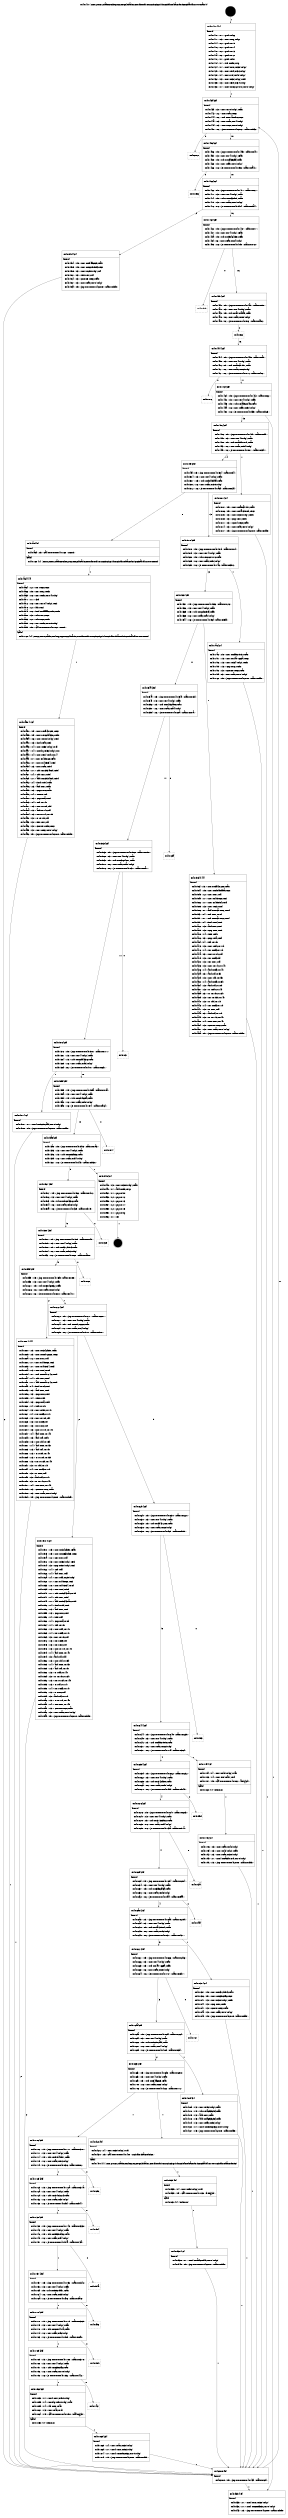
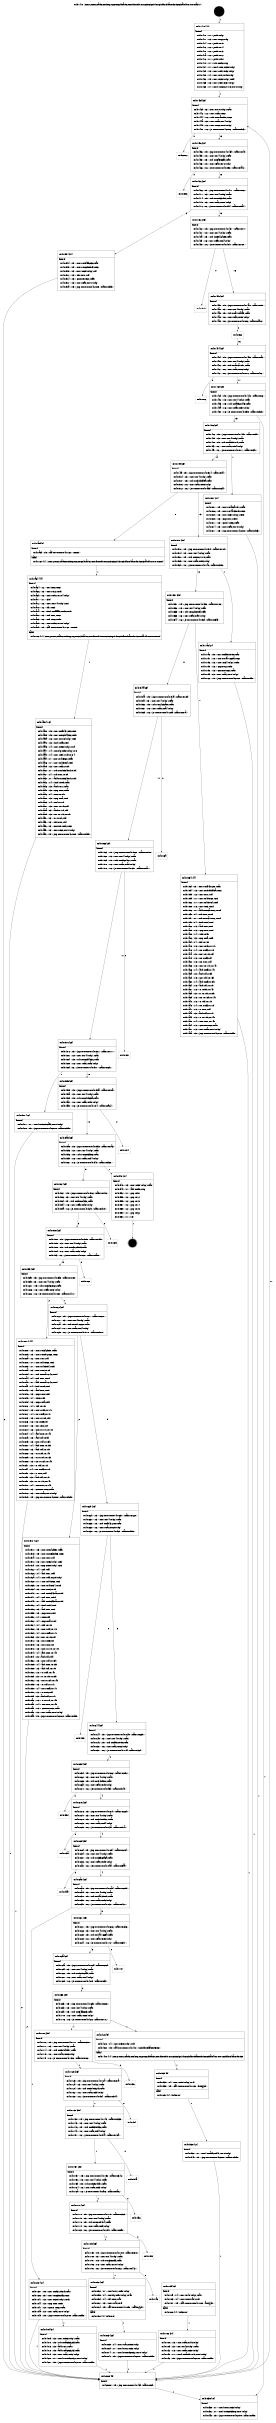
(191, 1757) -> none
(193, 2072) -> (63, 2322)
